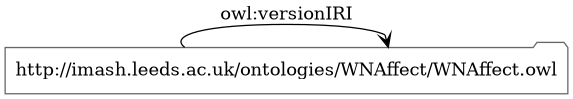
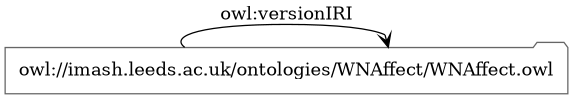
(286, 71) -> (286, 71)
